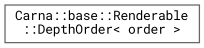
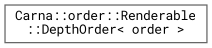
(102, 24) -> (106, 24)
